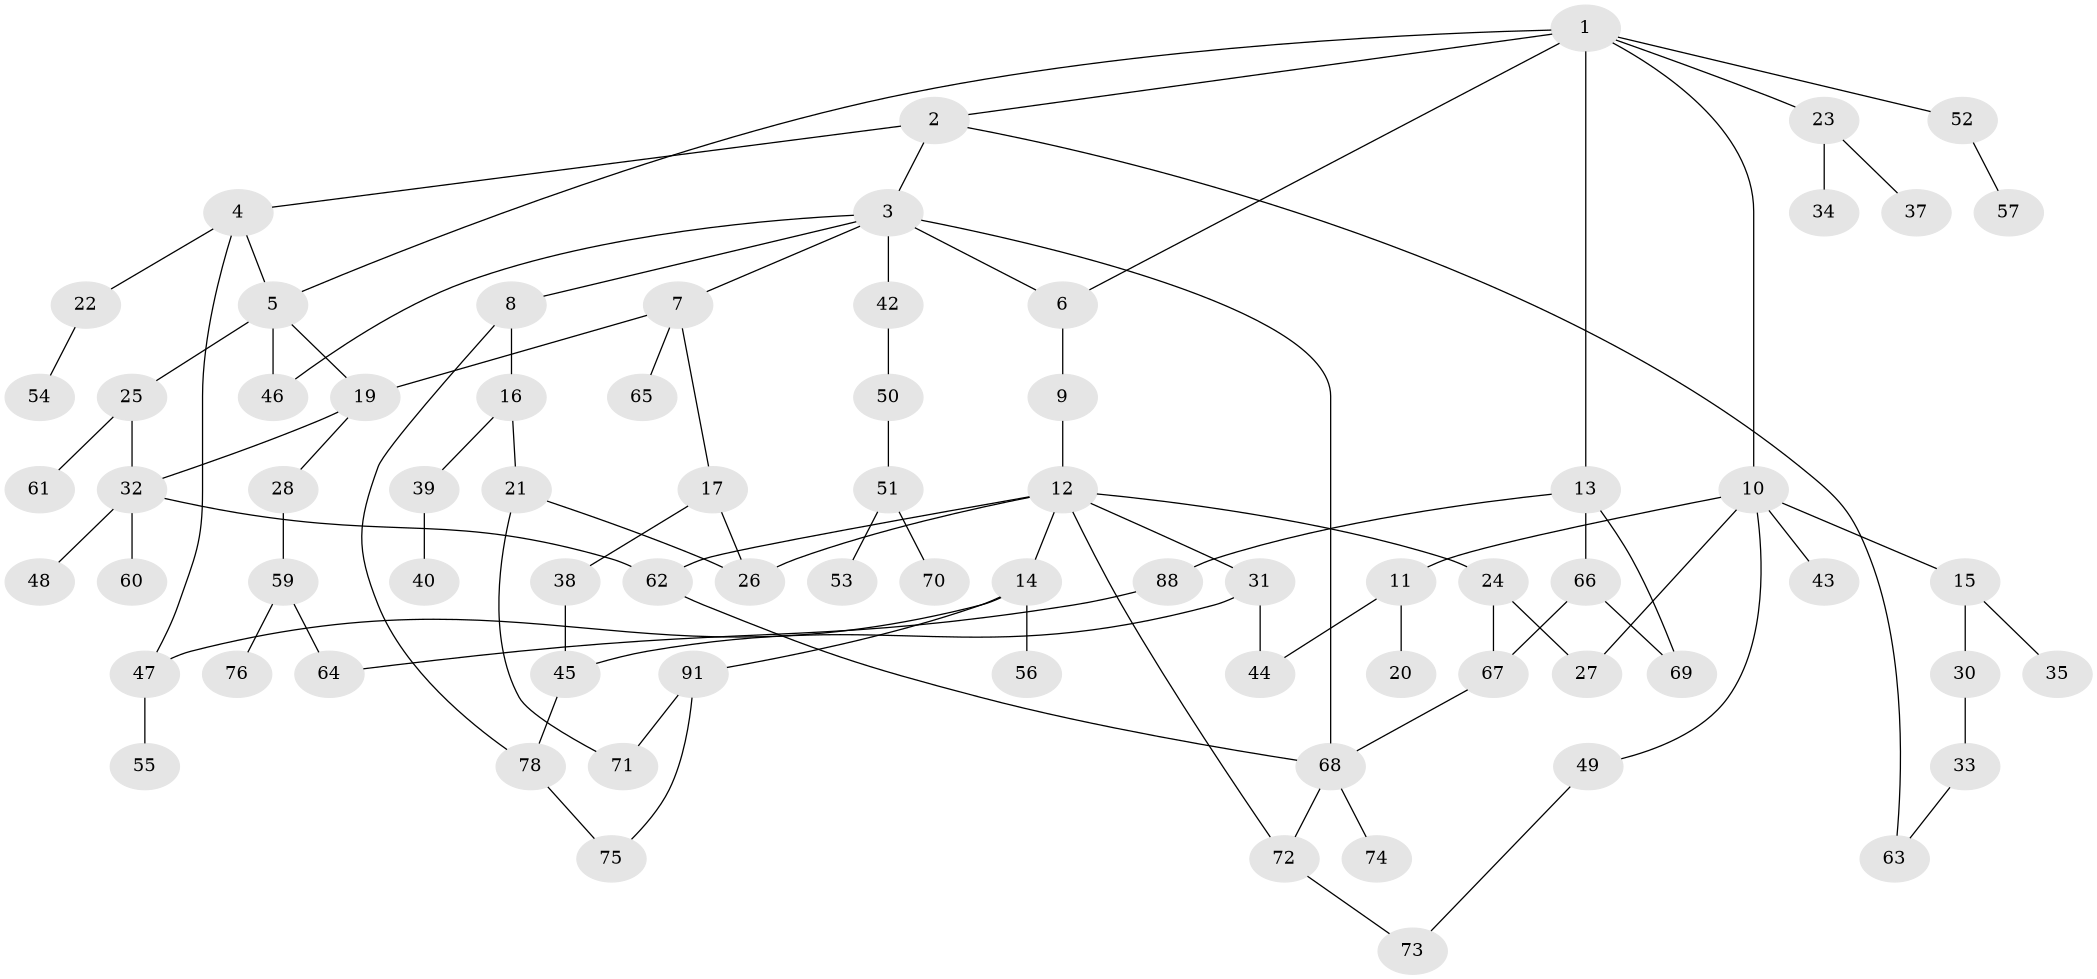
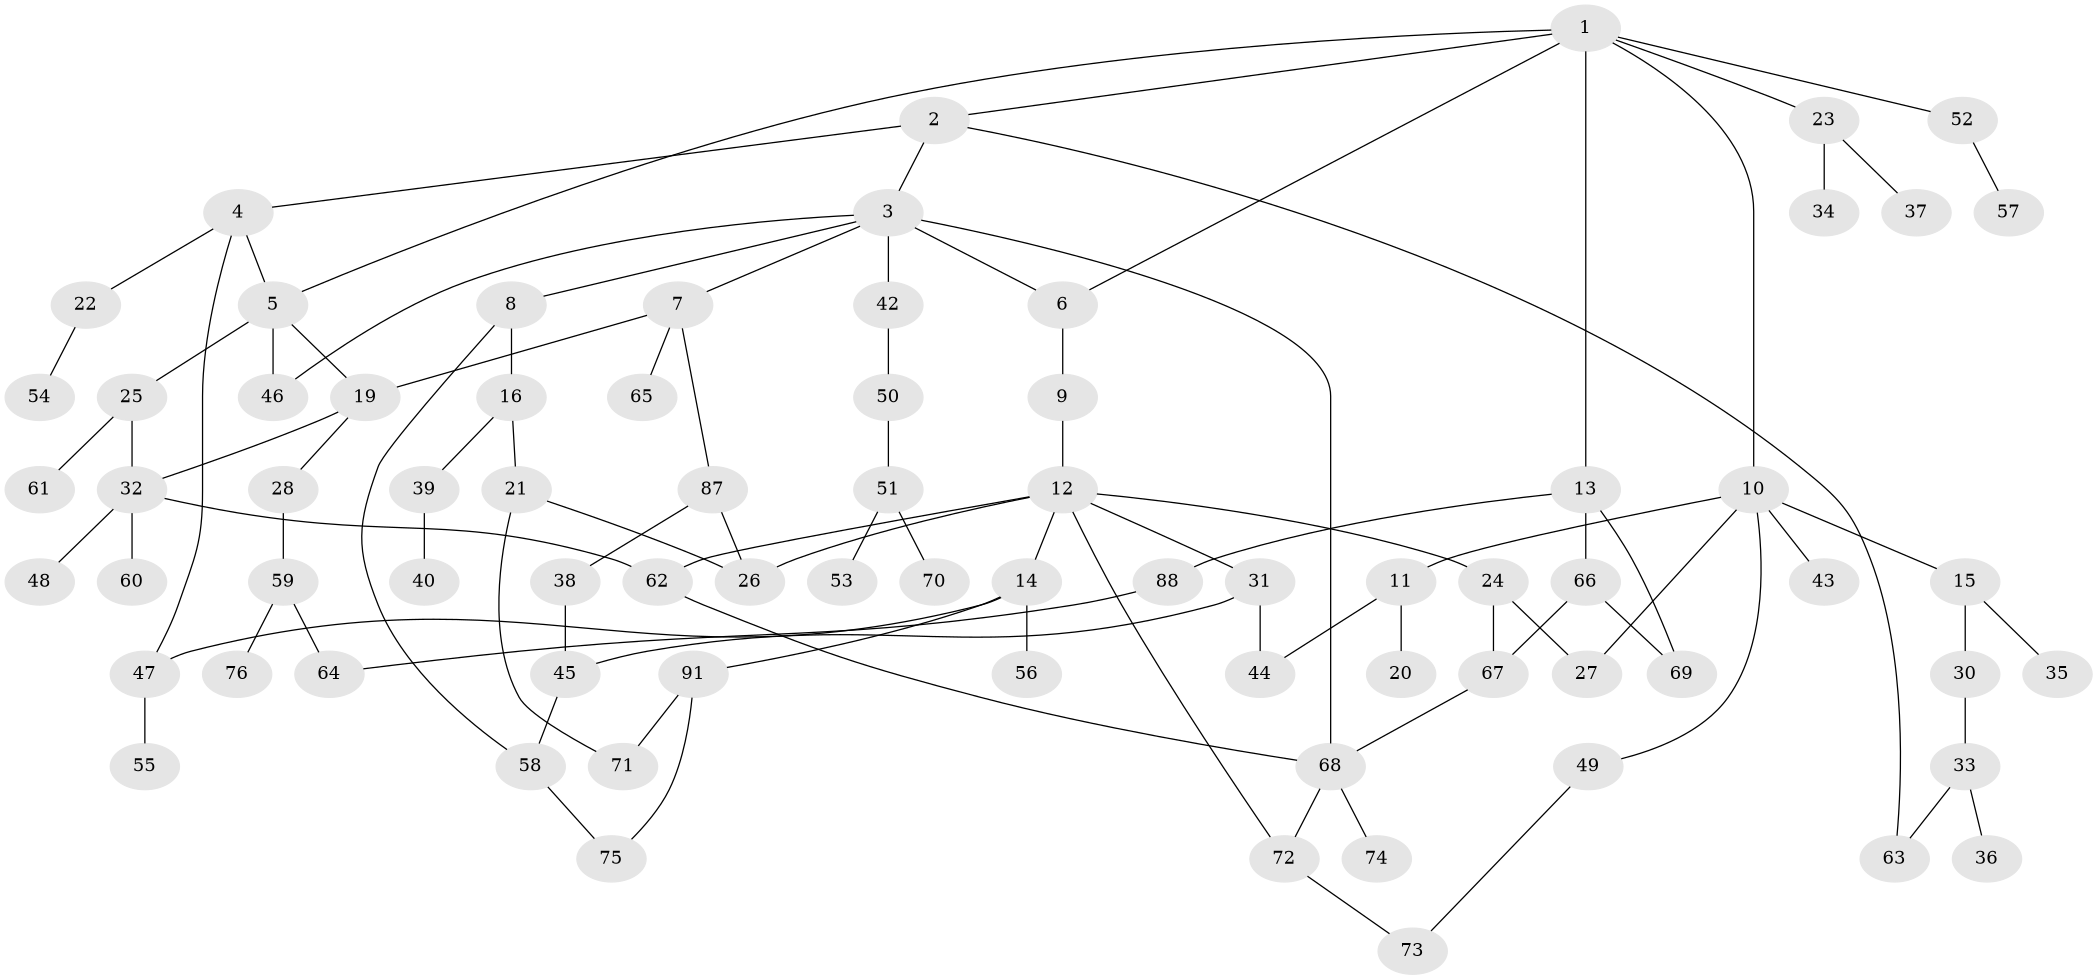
(713, 490) -> (713, 490)
(531, 767) -> (531, 767)
none -> (1987, 859)
